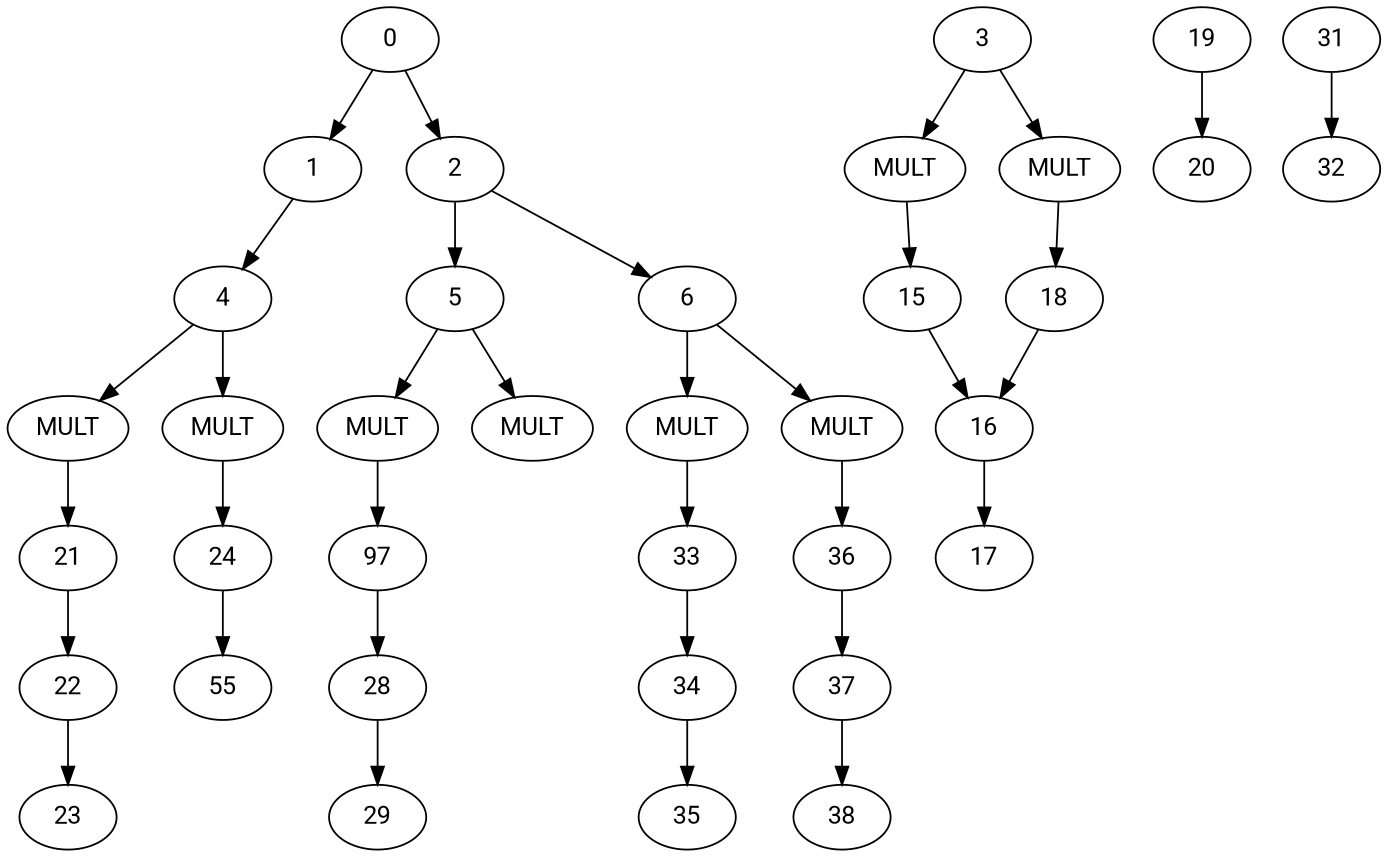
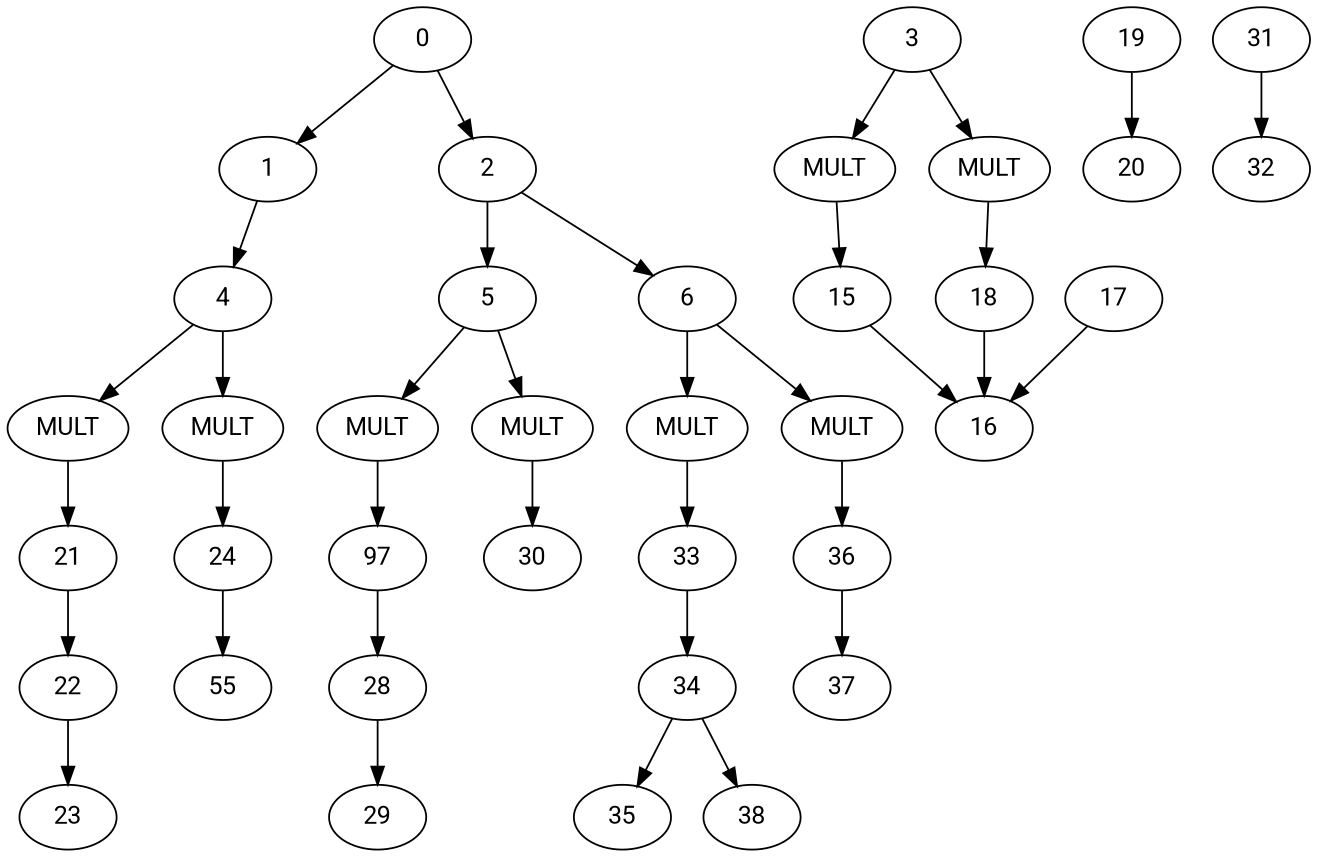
(984, 484) -> (1056, 357)
none -> (532, 558)
(842, 744) -> (715, 744)
